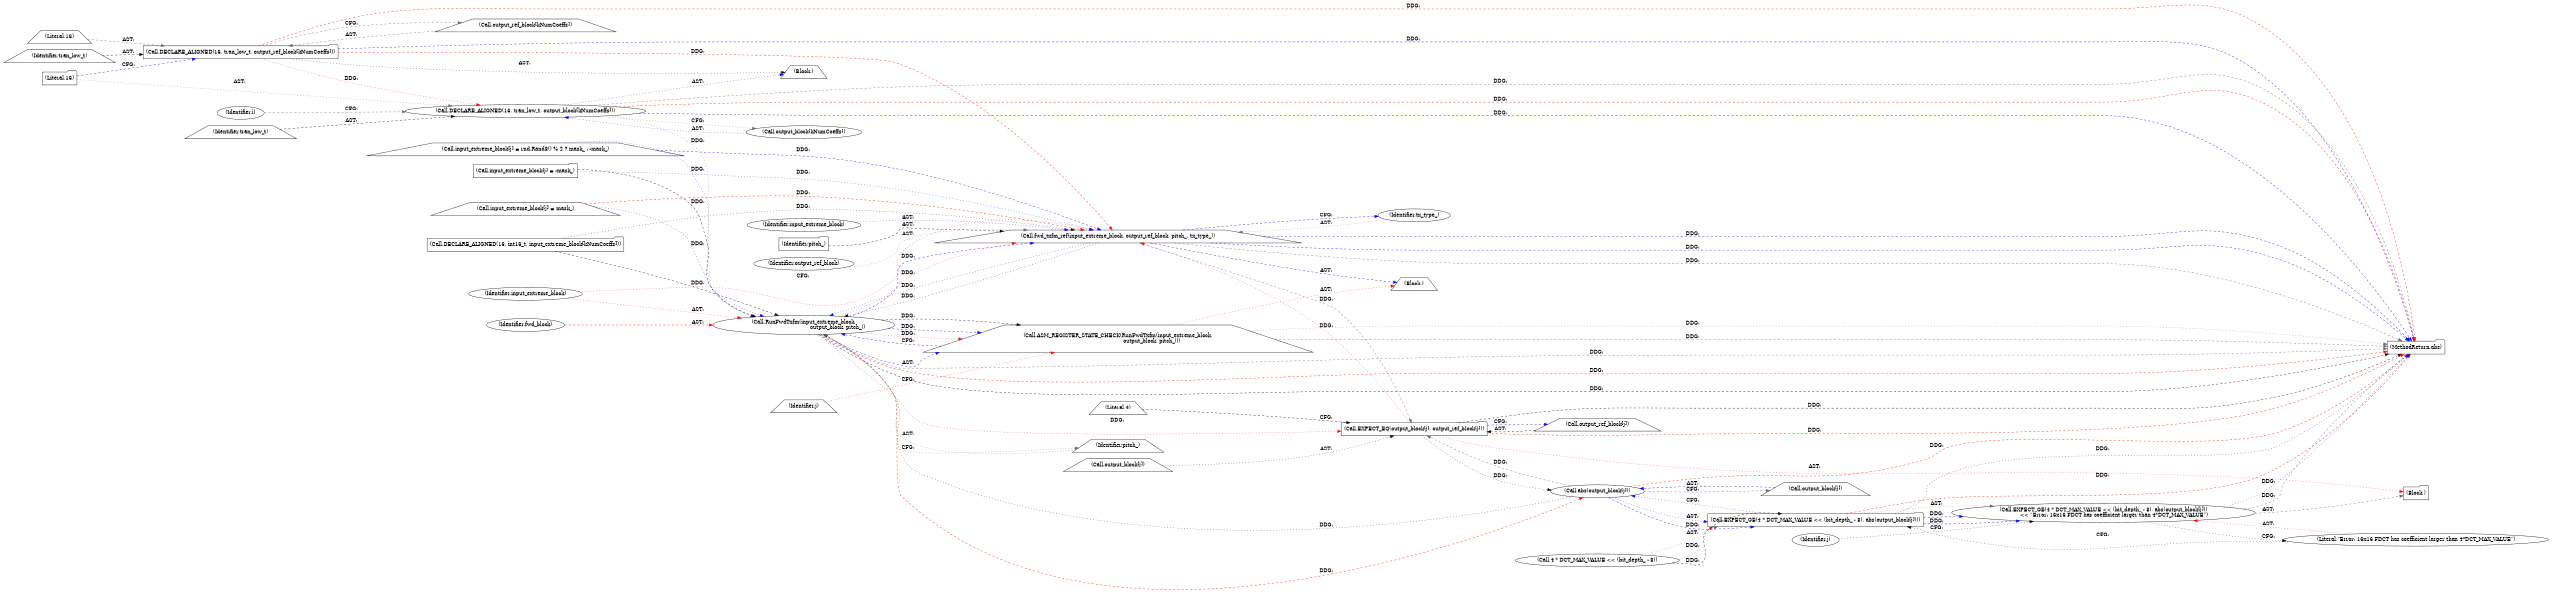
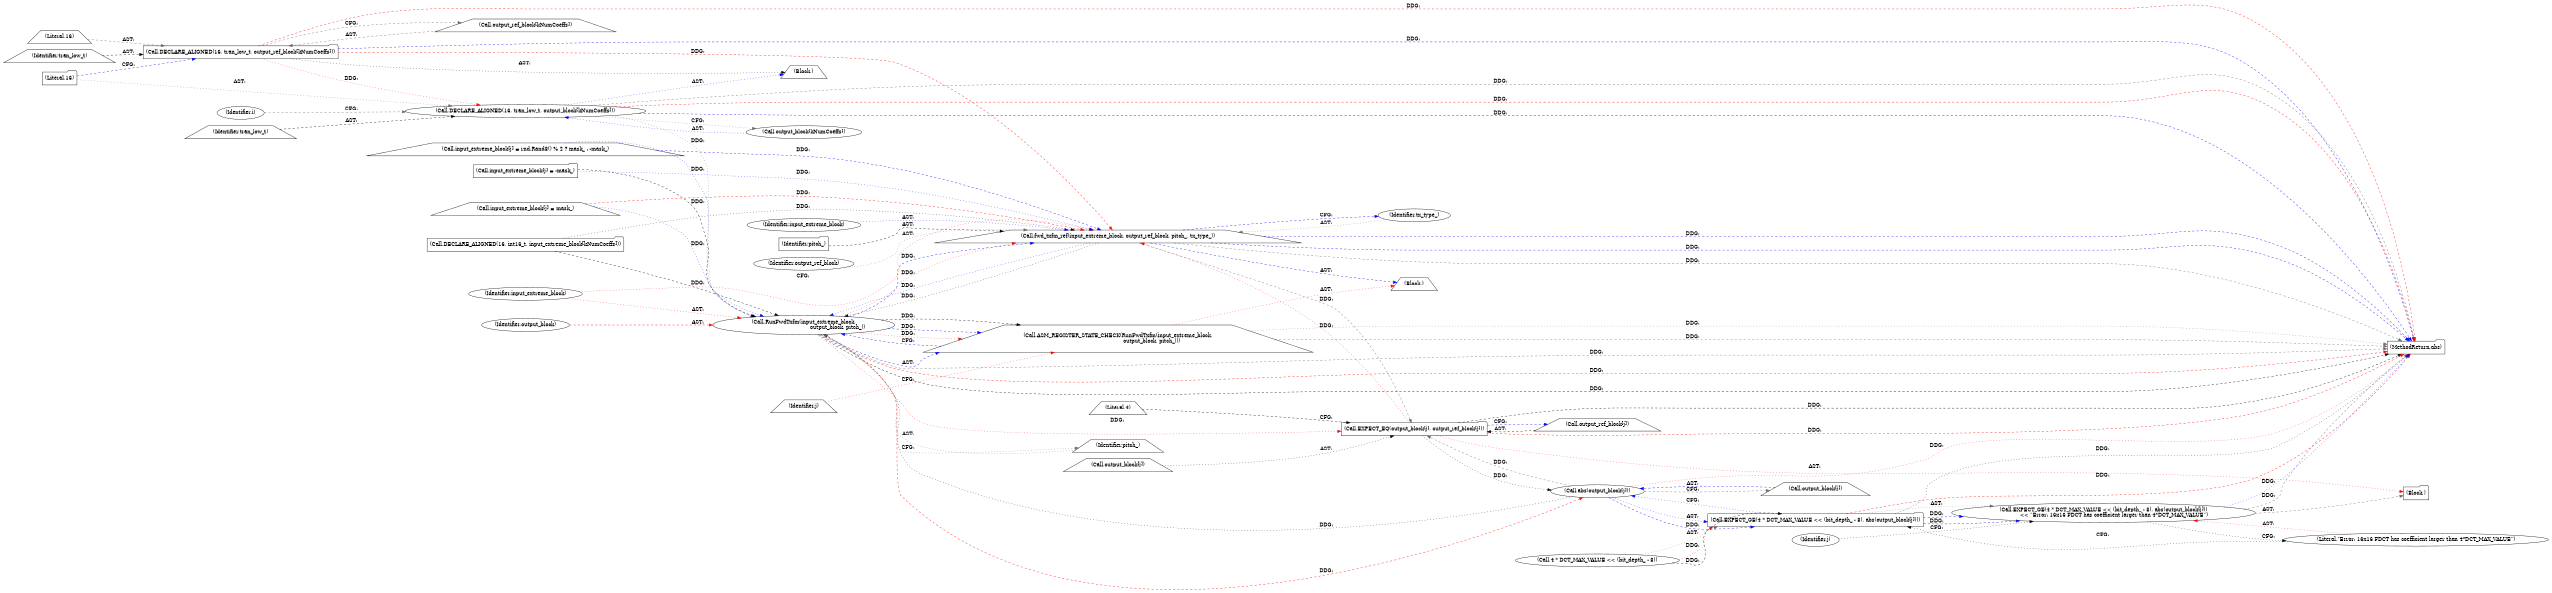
(525, 325) -> (525, 325)
(2026, 439) -> (2026, 439)
